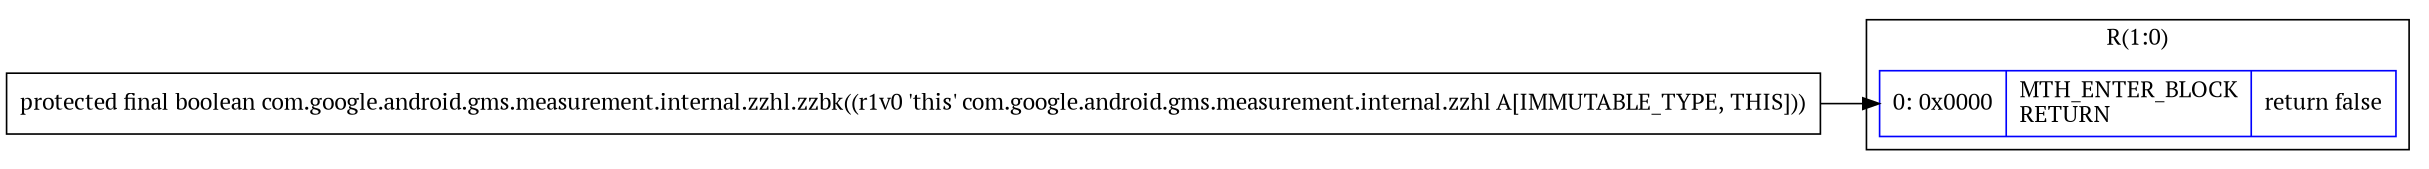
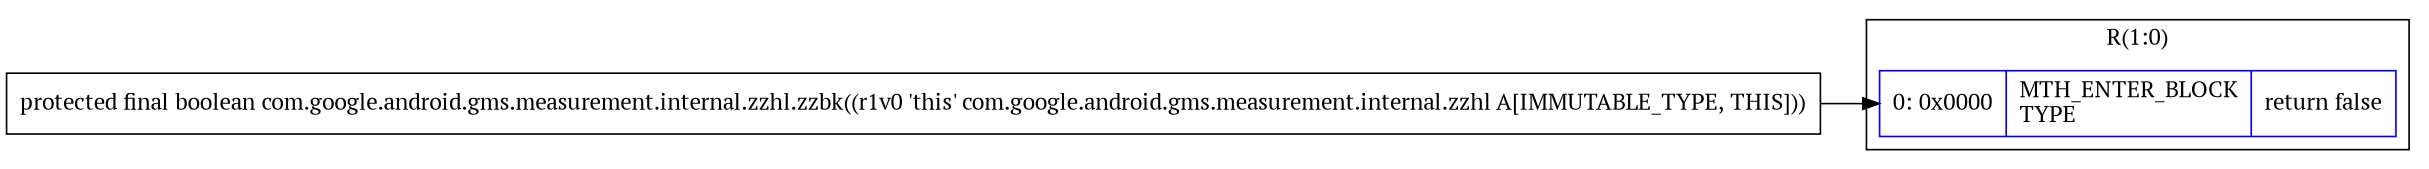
(2065, 115) -> (2048, 115)
